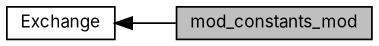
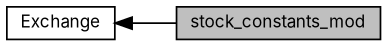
(274, 23) -> (279, 23)
